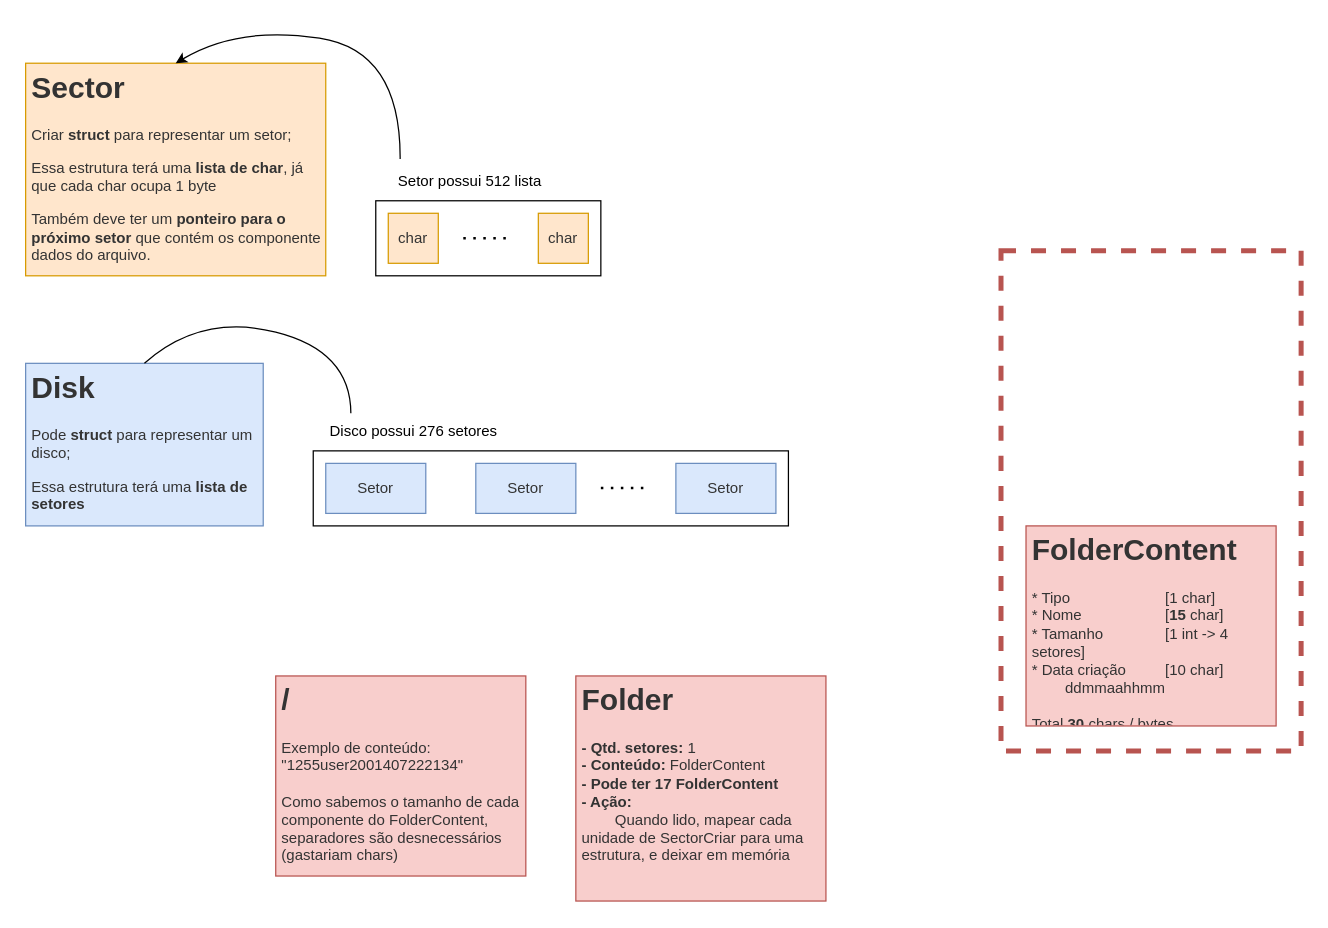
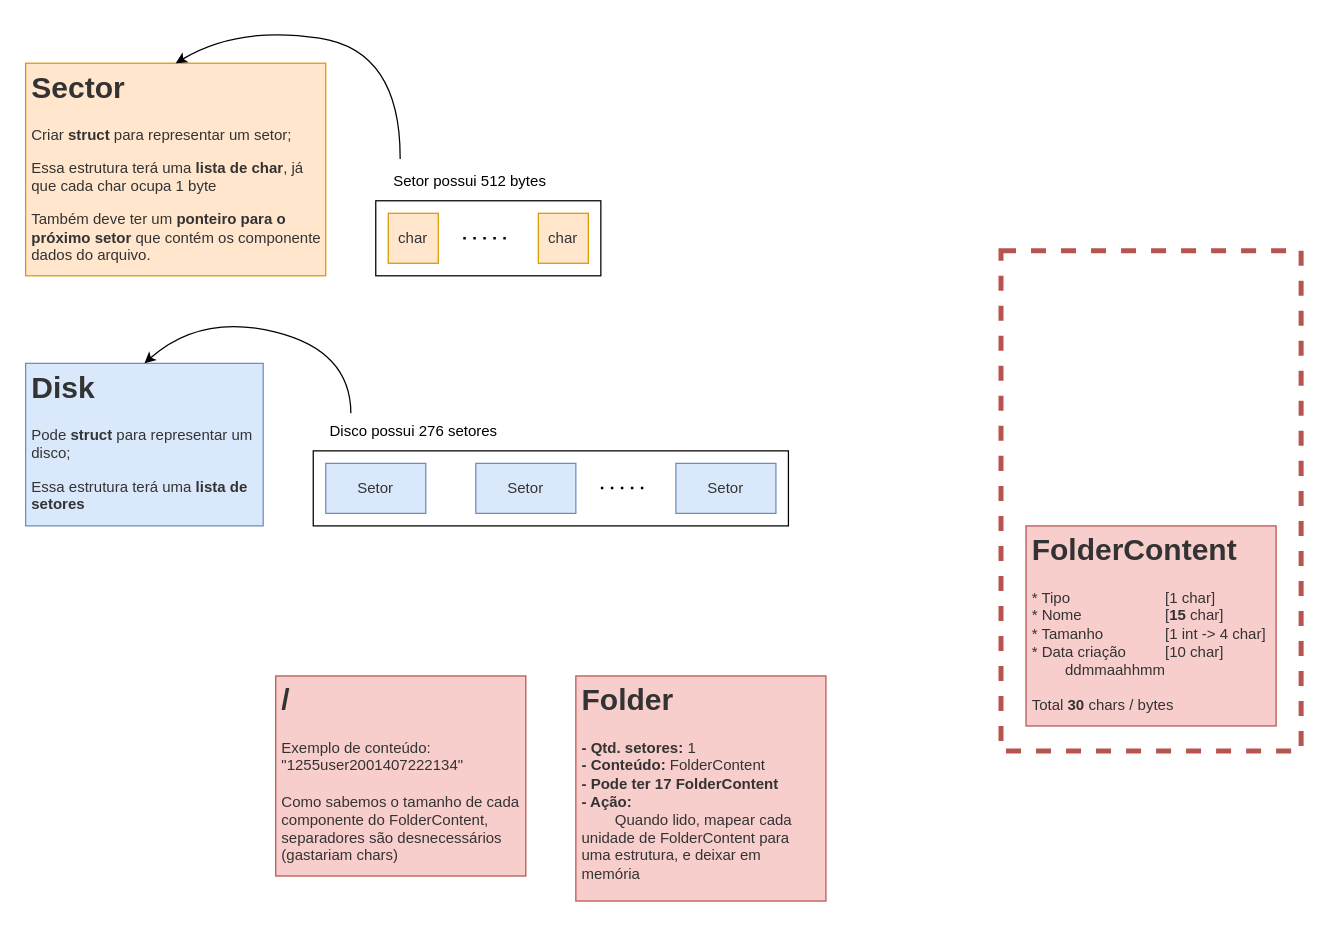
(470, 182) -> (470, 182)
(181, 339) -> (183, 337)
(1150, 576) -> (1138, 576)
(702, 735) -> (702, 735)
